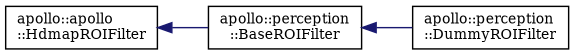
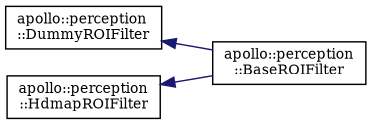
(82, 28) -> (84, 97)
(394, 28) -> (194, 47)
